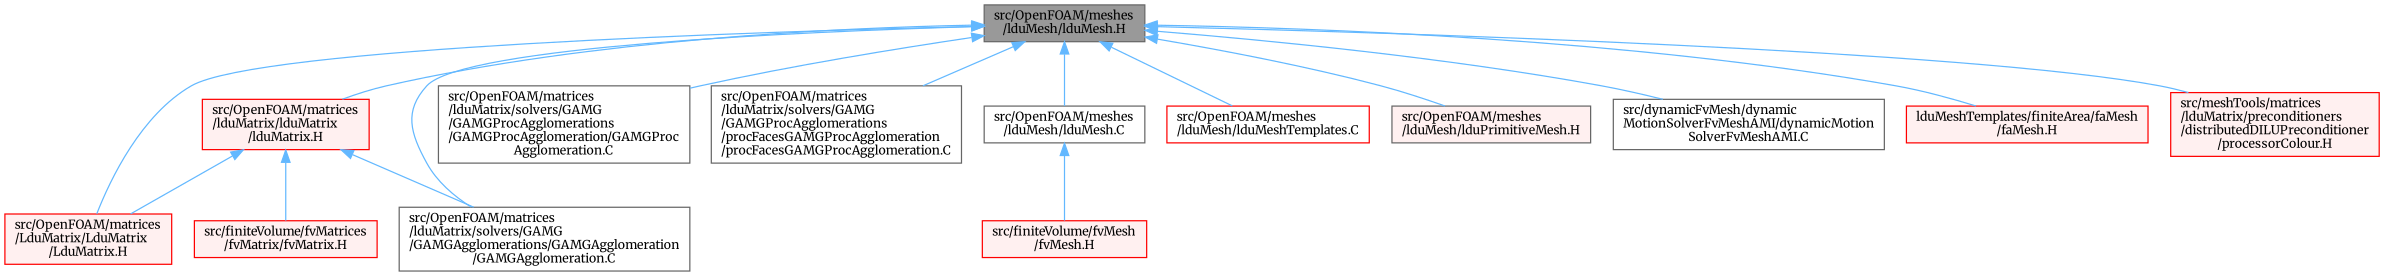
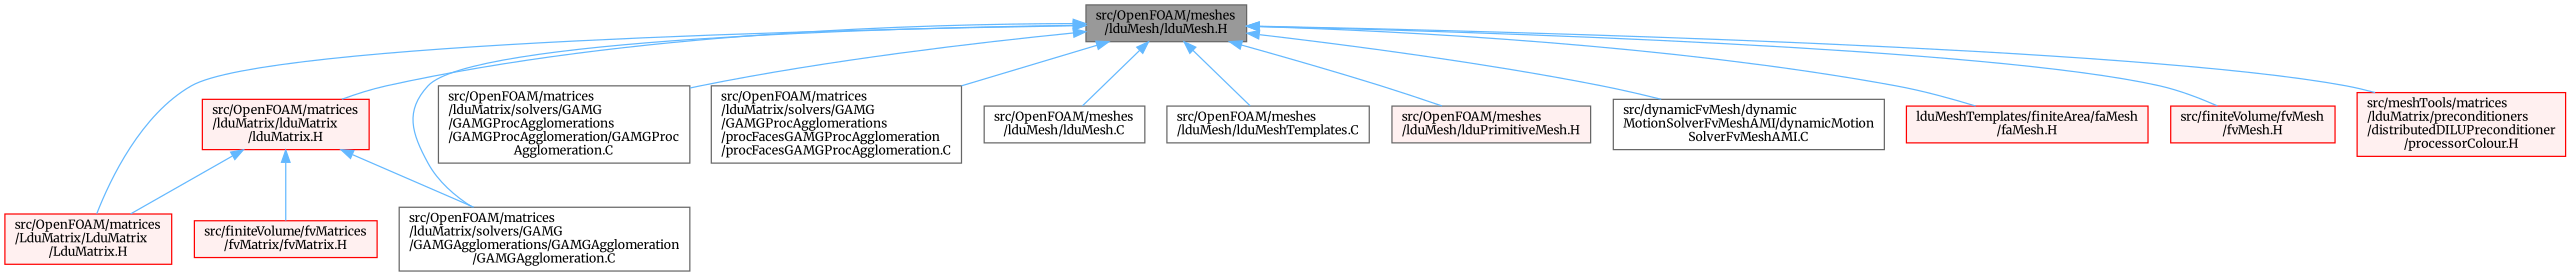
(1268, 124) -> (1268, 124)
(1065, 188) -> (1909, 56)
